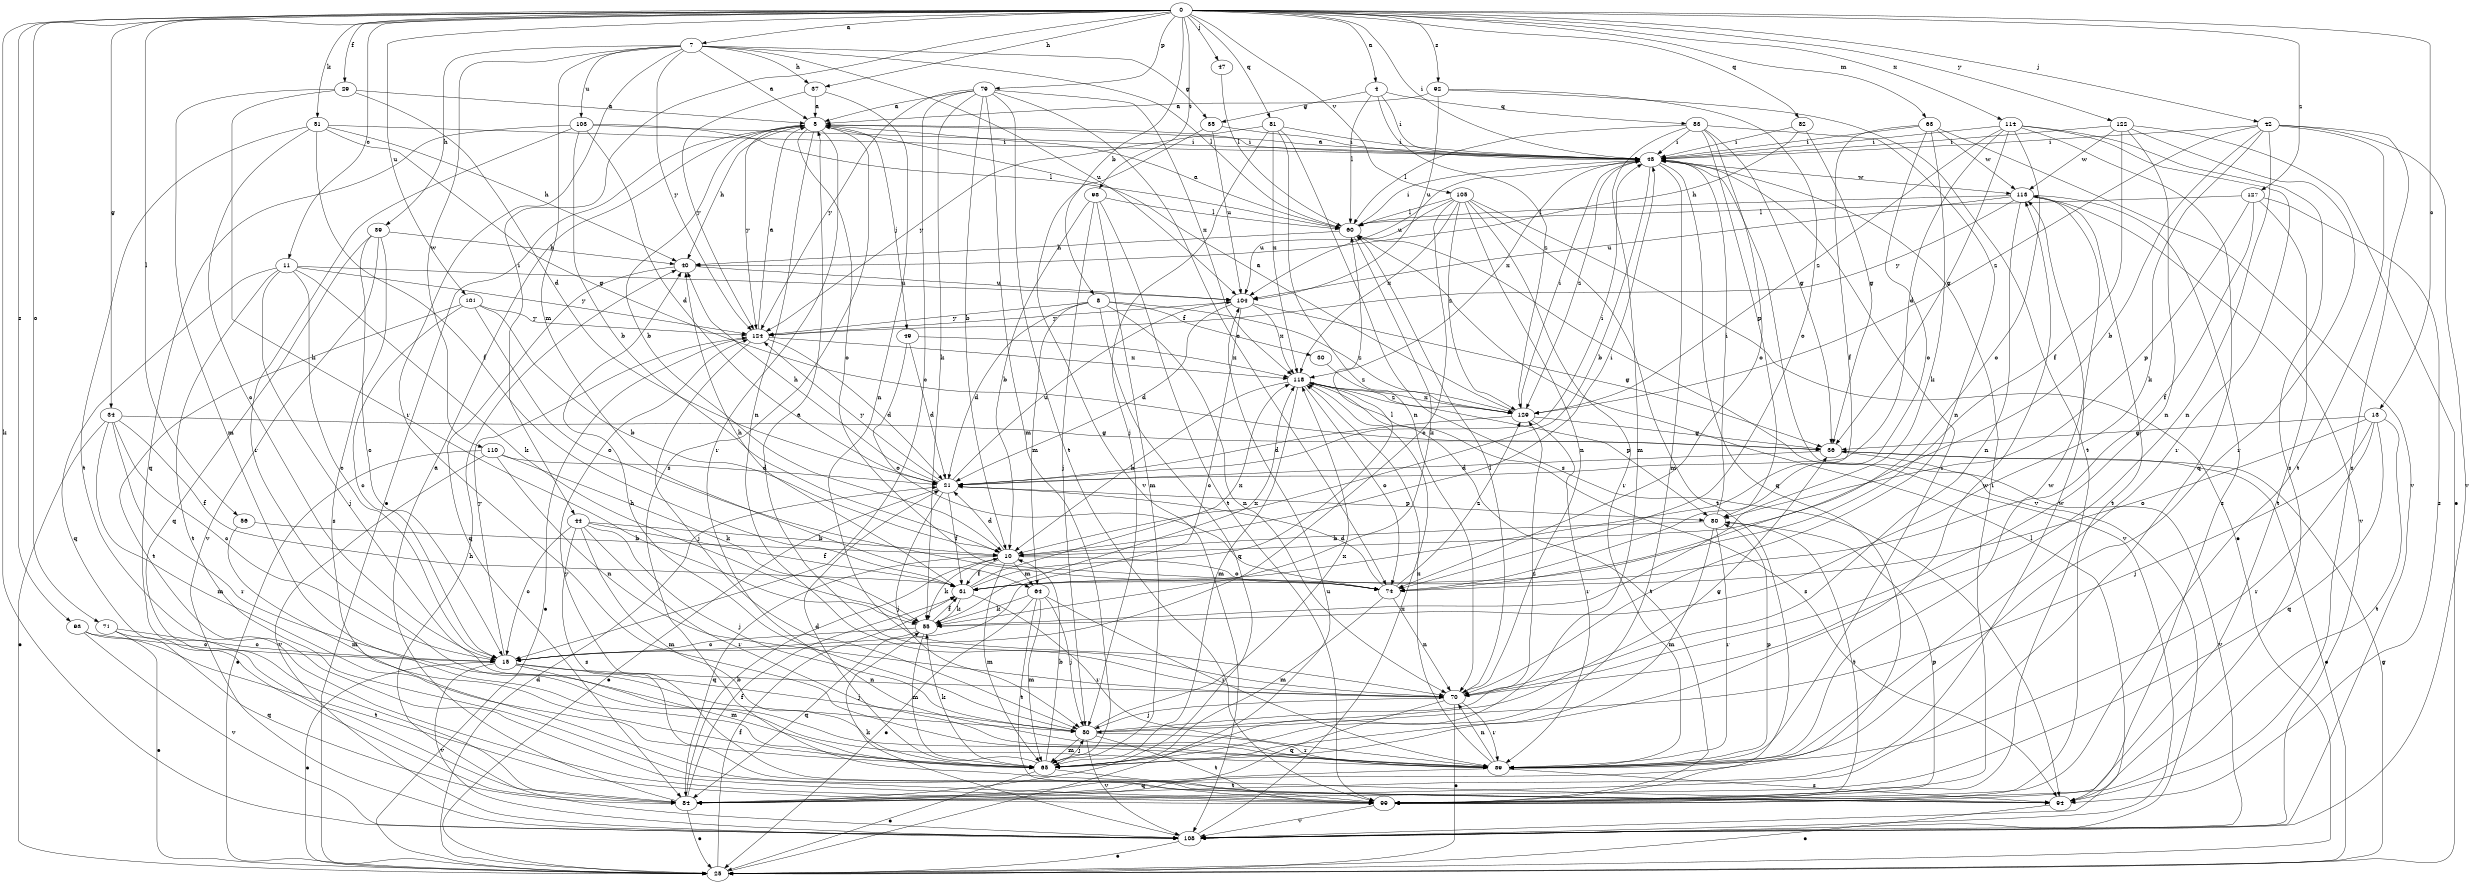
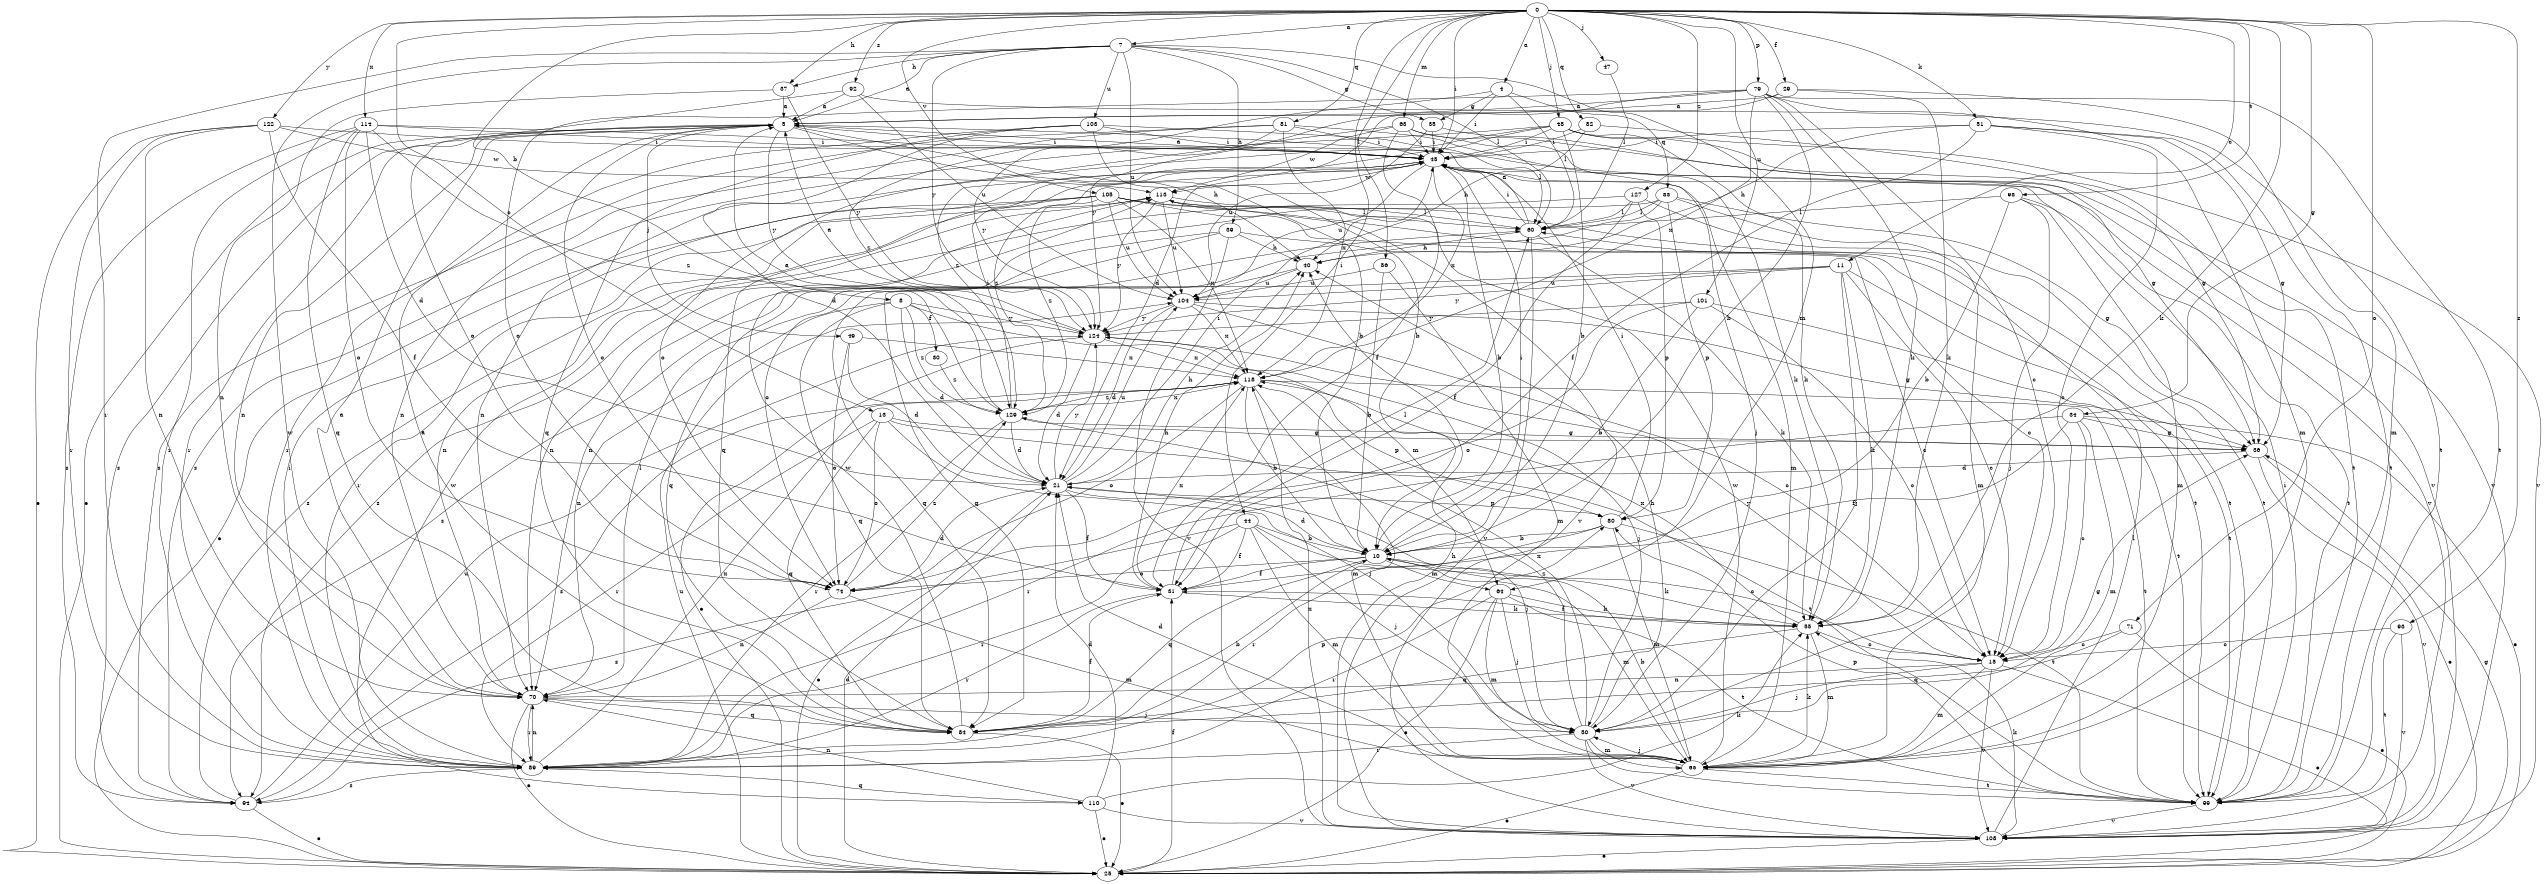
(2268, 125) -> (1560, 125)
(1675, 141) -> none
none -> (1295, 283)
(3, 358) -> (2280, 71)
(2239, 464) -> (545, 345)
(567, 574) -> (466, 574)
(1114, 788) -> (811, 783)
